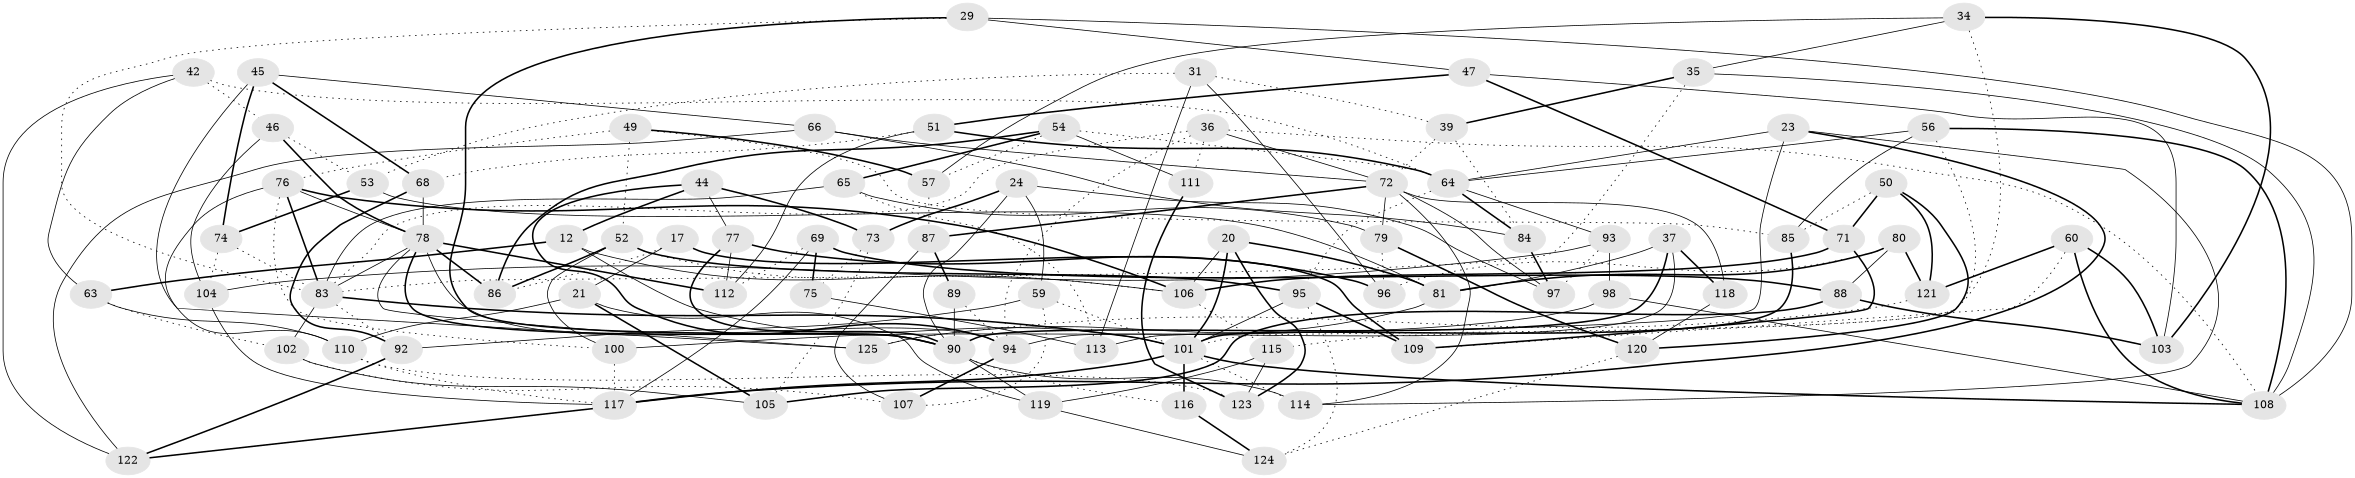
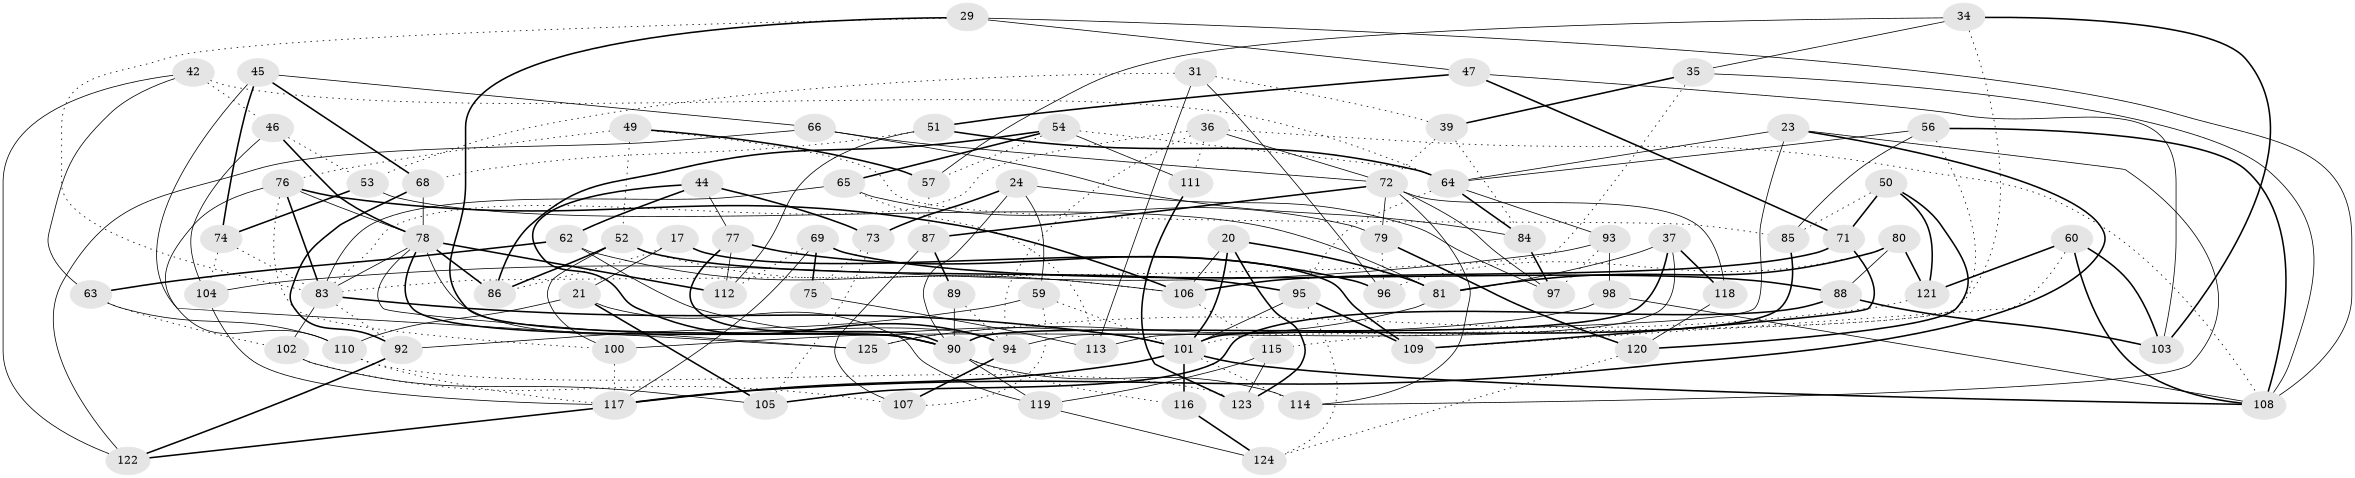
(567, 239) -> (567, 239)
